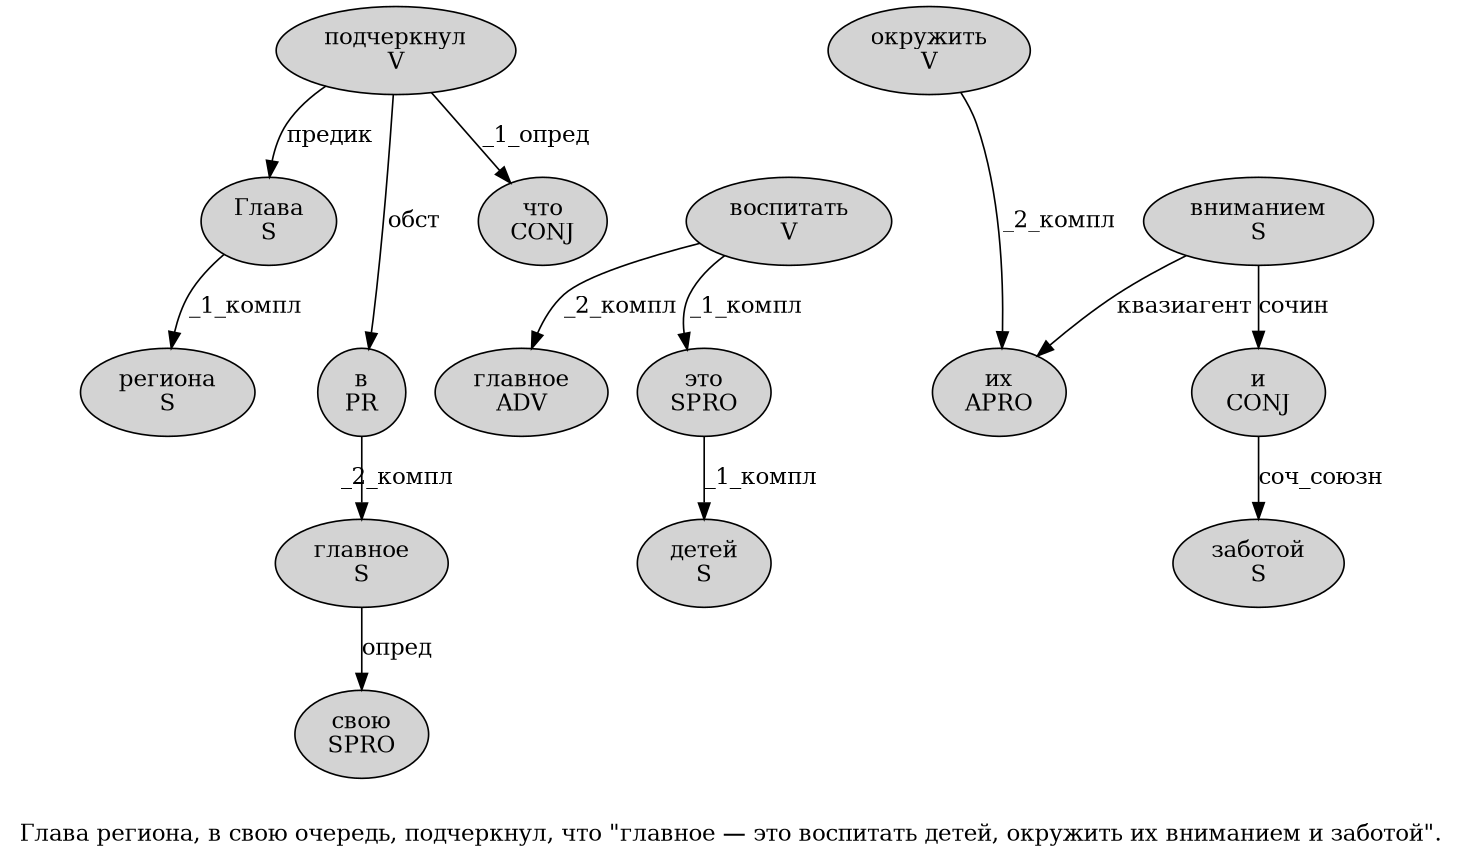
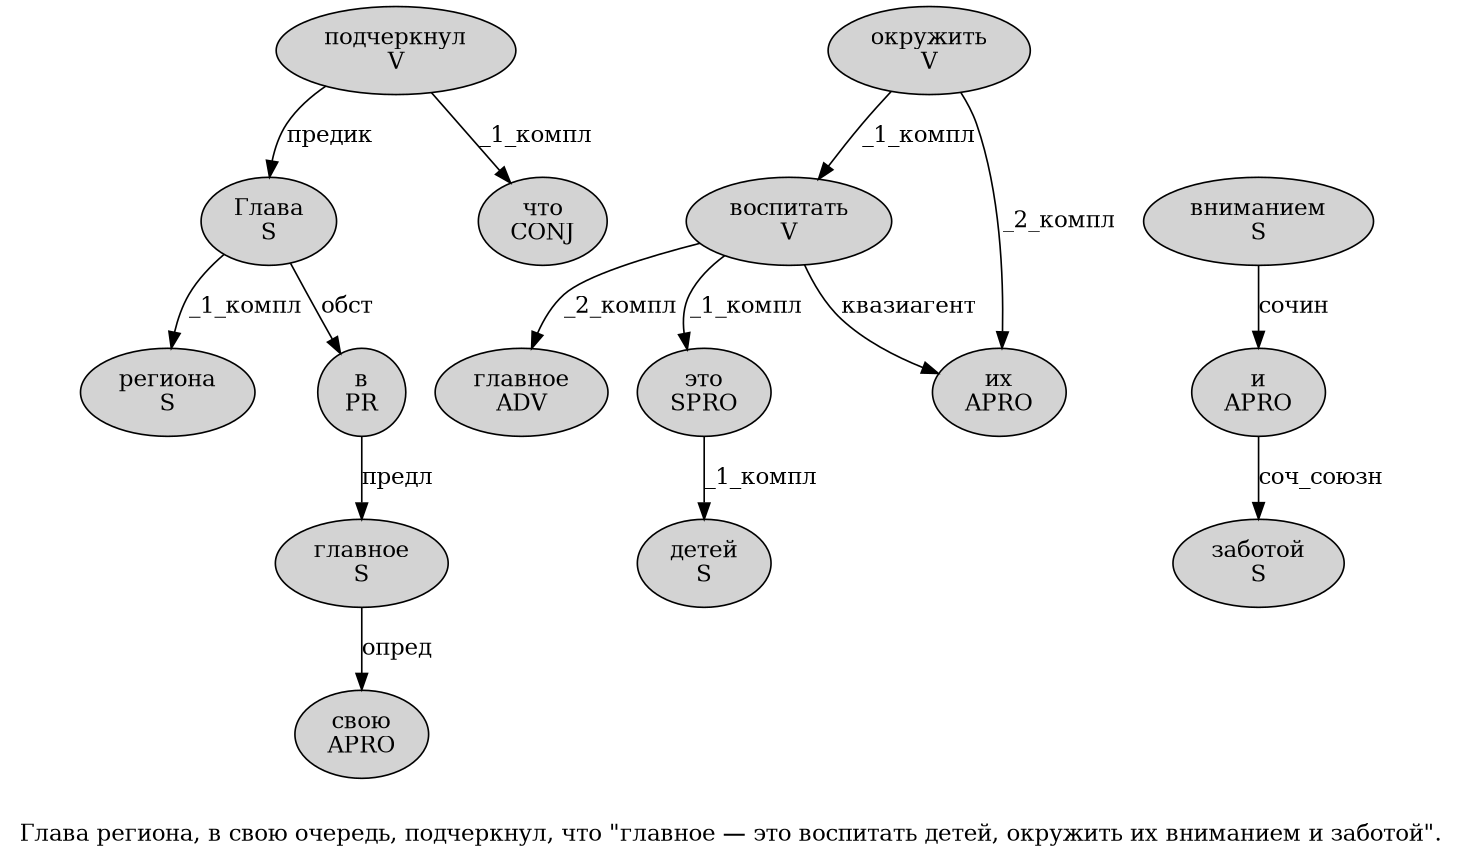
none -> (859, 128)
(536, 136) -> (536, 136)
(384, 214) -> (311, 301)
(1115, 296) -> (853, 329)
(1259, 392) -> (1259, 392)
(398, 478) -> (398, 478)
(362, 734) -> (362, 734)
